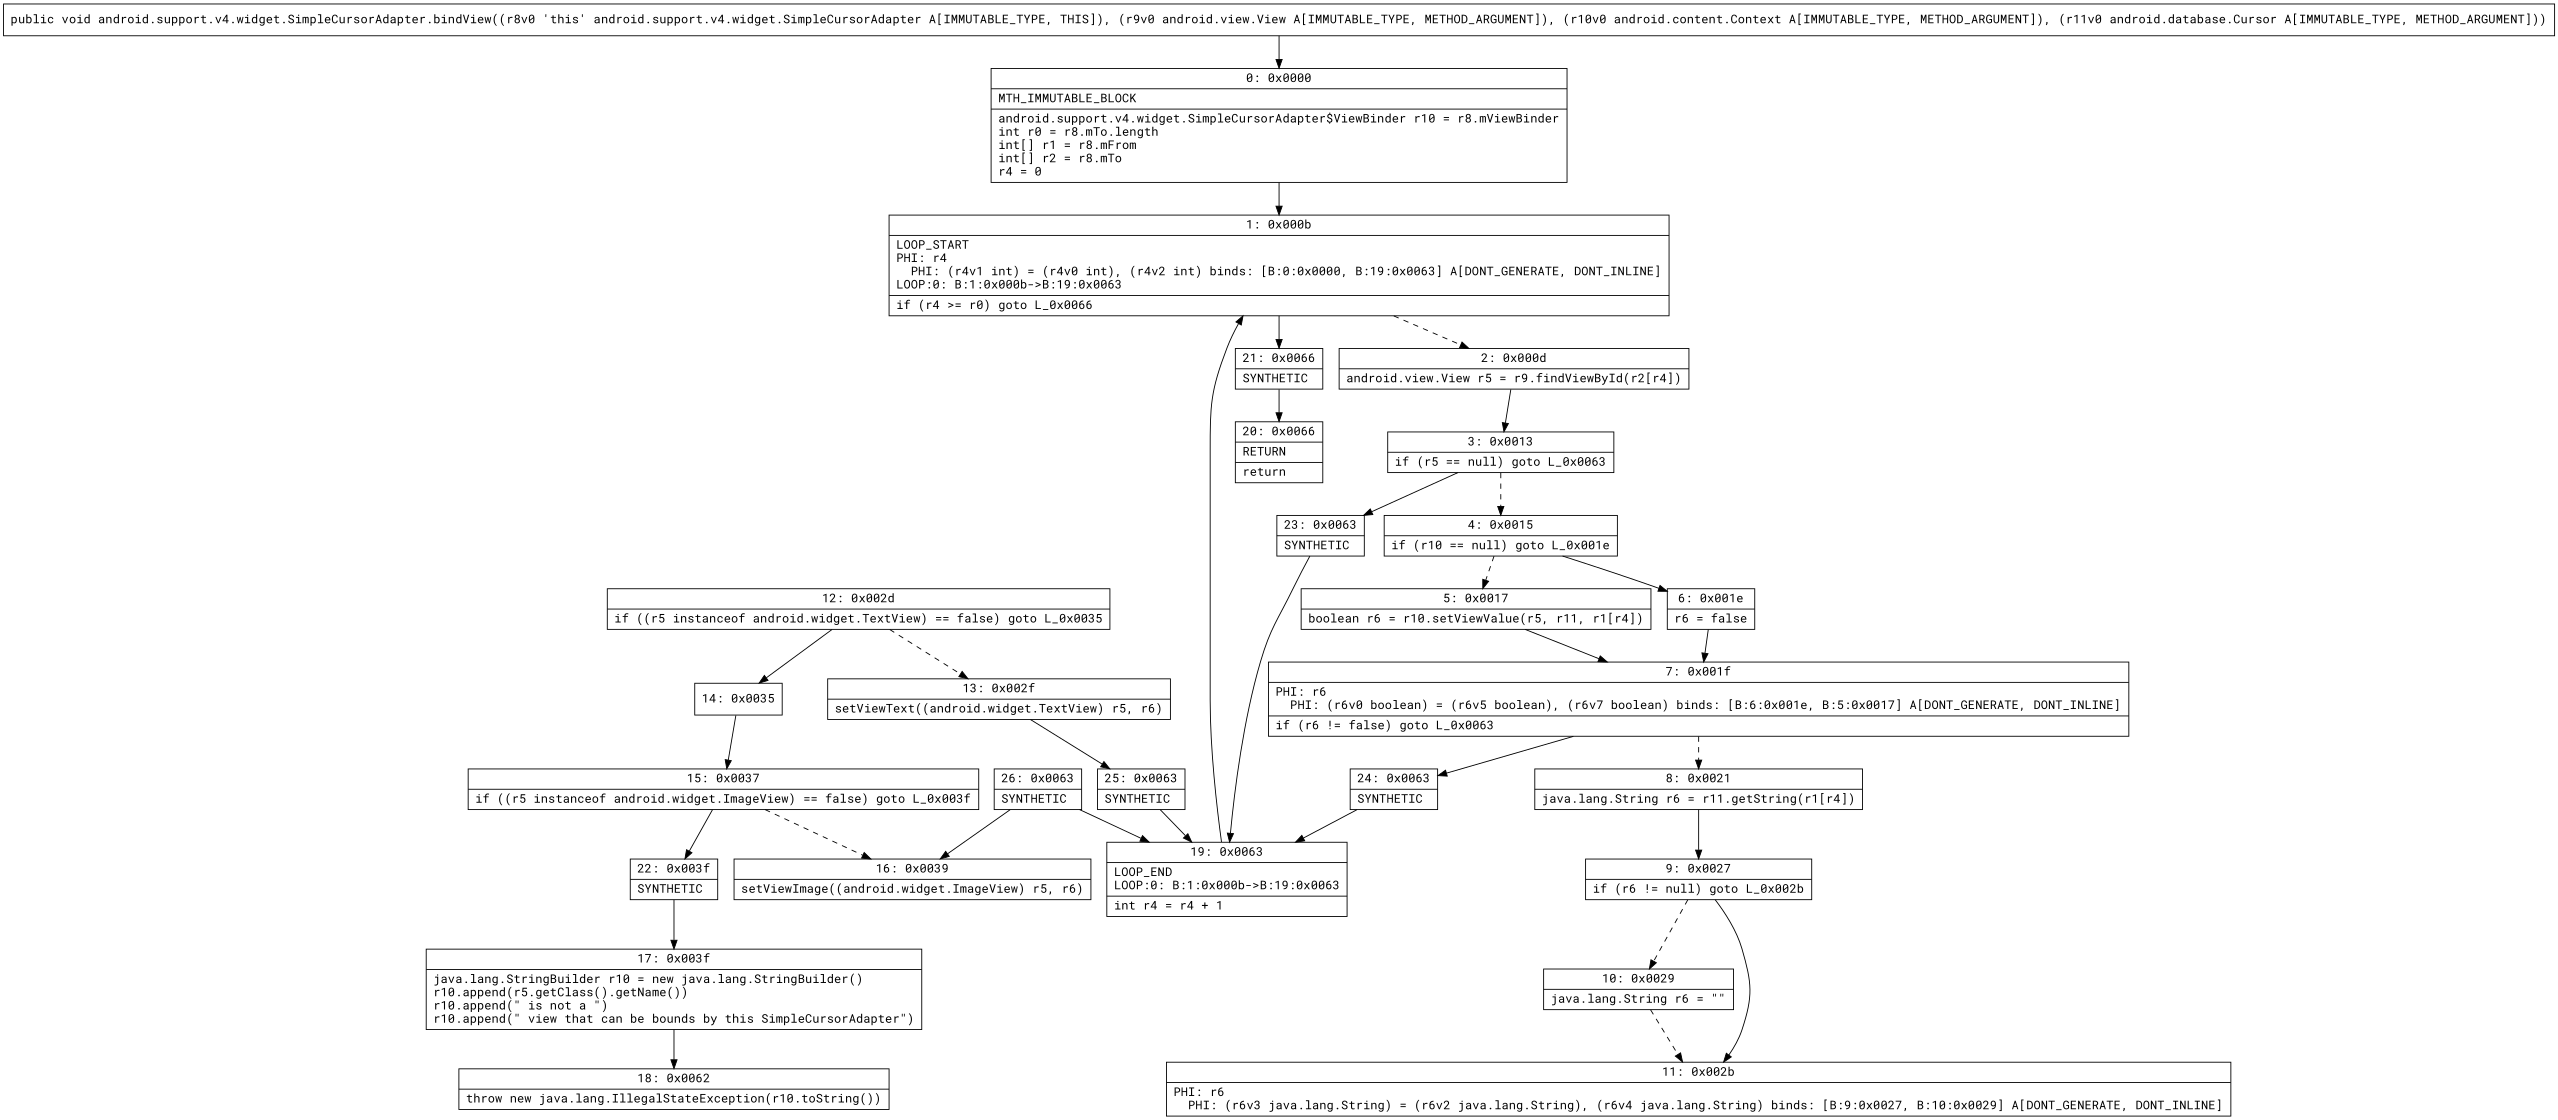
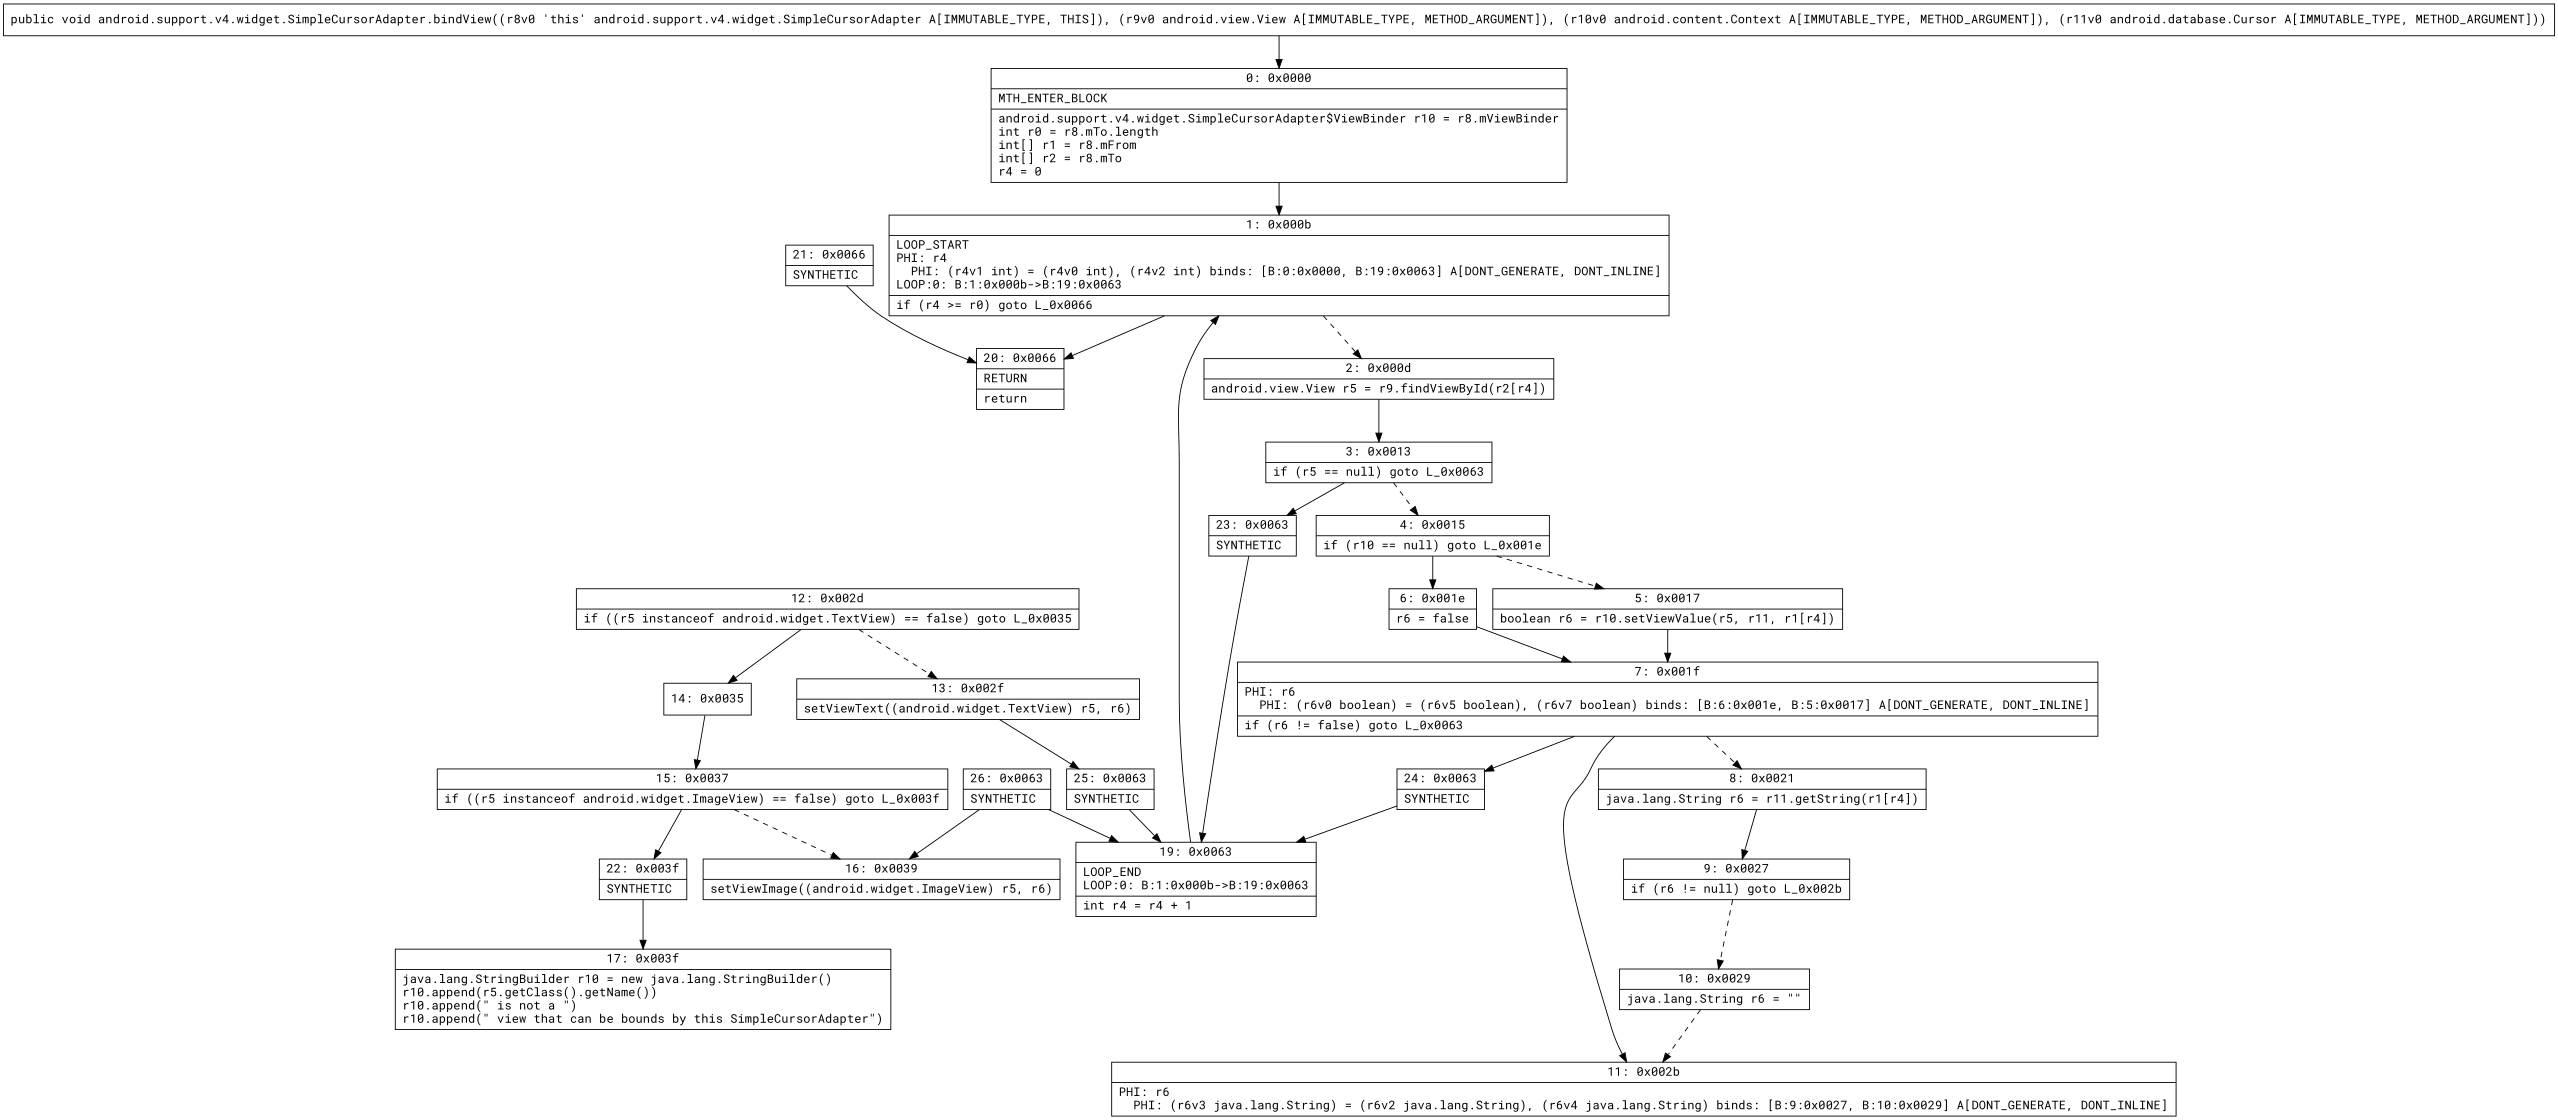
(1068, 98) -> (1053, 98)
(1279, 328) -> (1118, 336)
(1749, 976) -> (1573, 891)
(674, 1089) -> none
